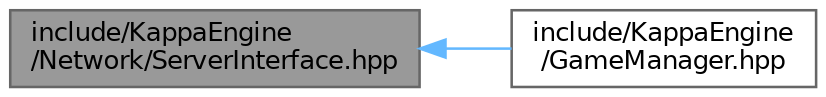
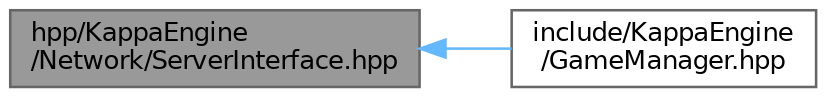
(215, 49) -> (215, 49)
